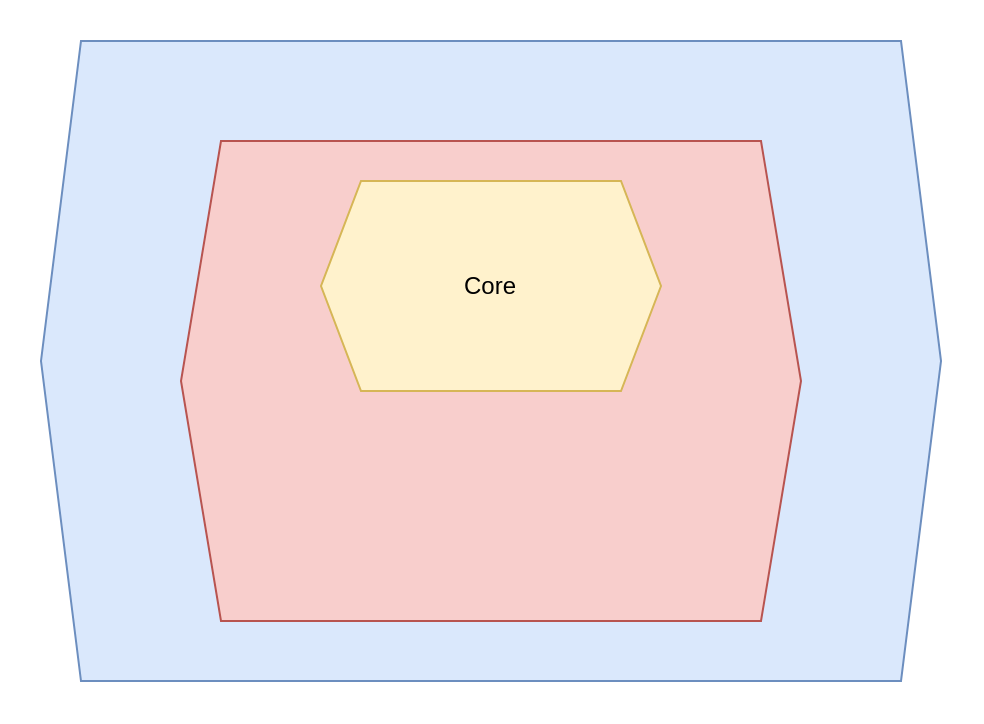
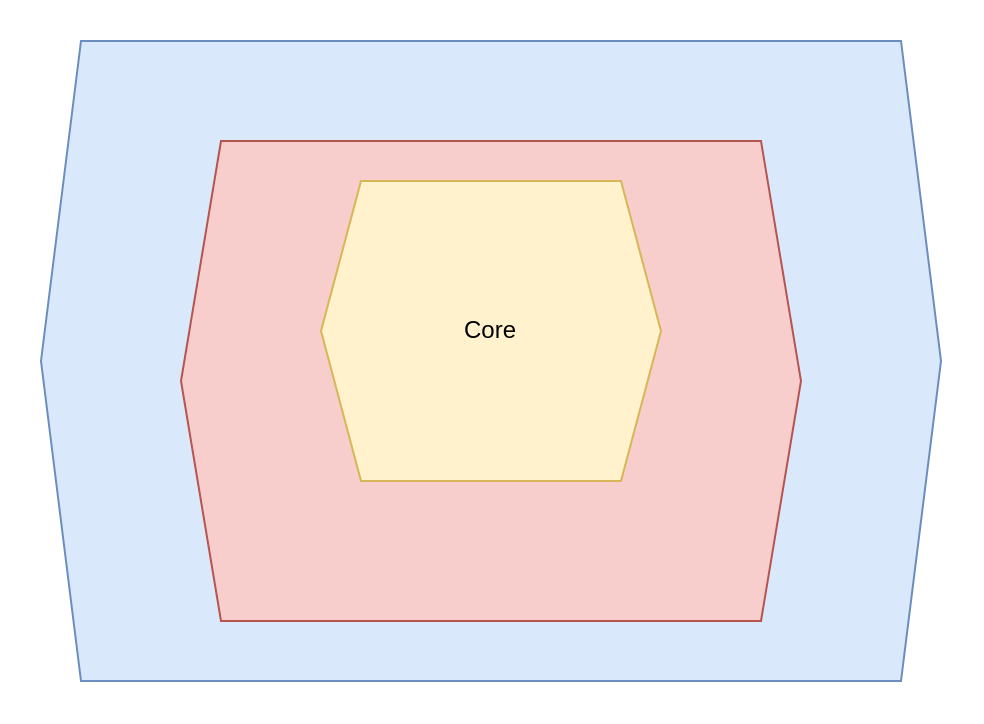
(491, 286) -> (491, 331)
